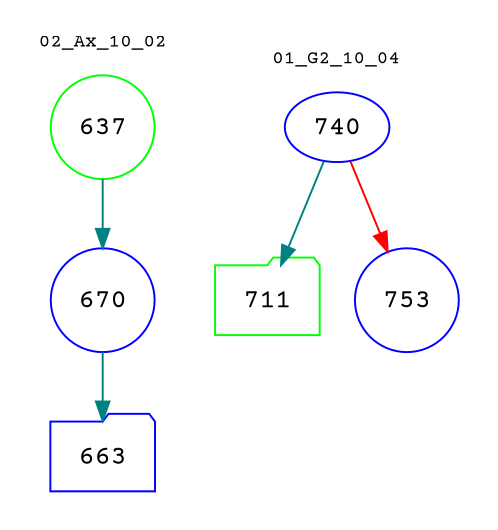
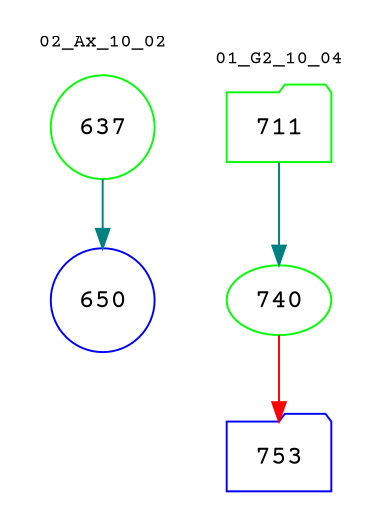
(337, 127) -> (279, 300)
(306, 204) -> (279, 204)
(103, 300) -> (103, 300)
(407, 300) -> (279, 456)
(103, 456) -> none
